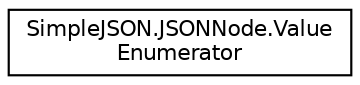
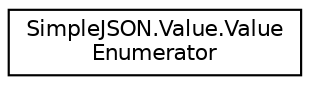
(180, 43) -> (155, 43)
